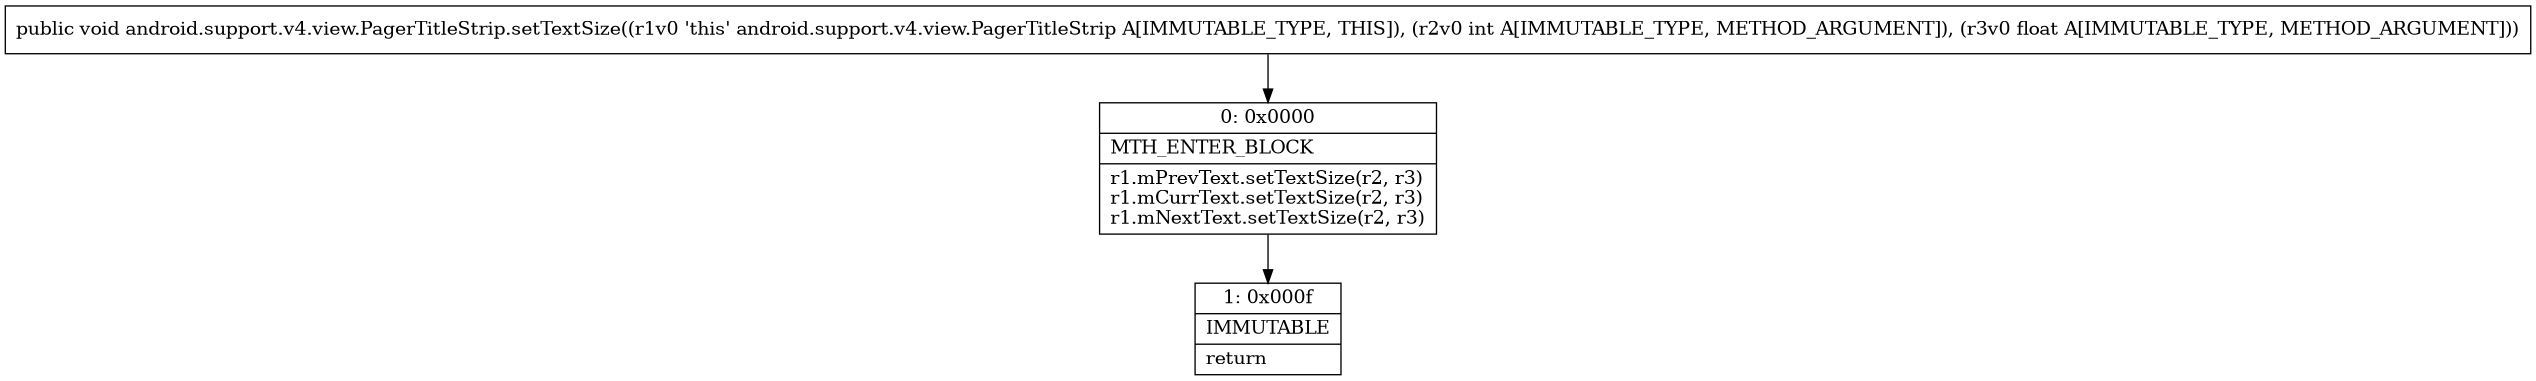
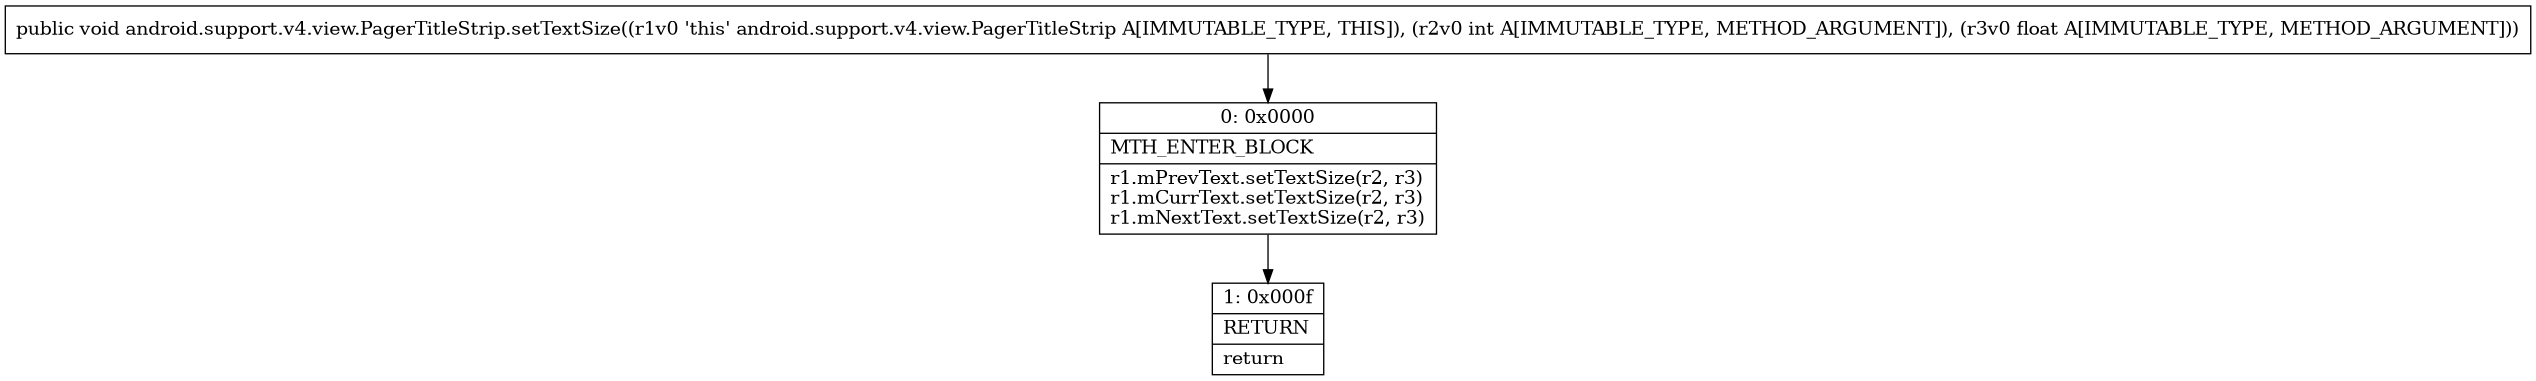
(1268, 328) -> (1266, 328)
